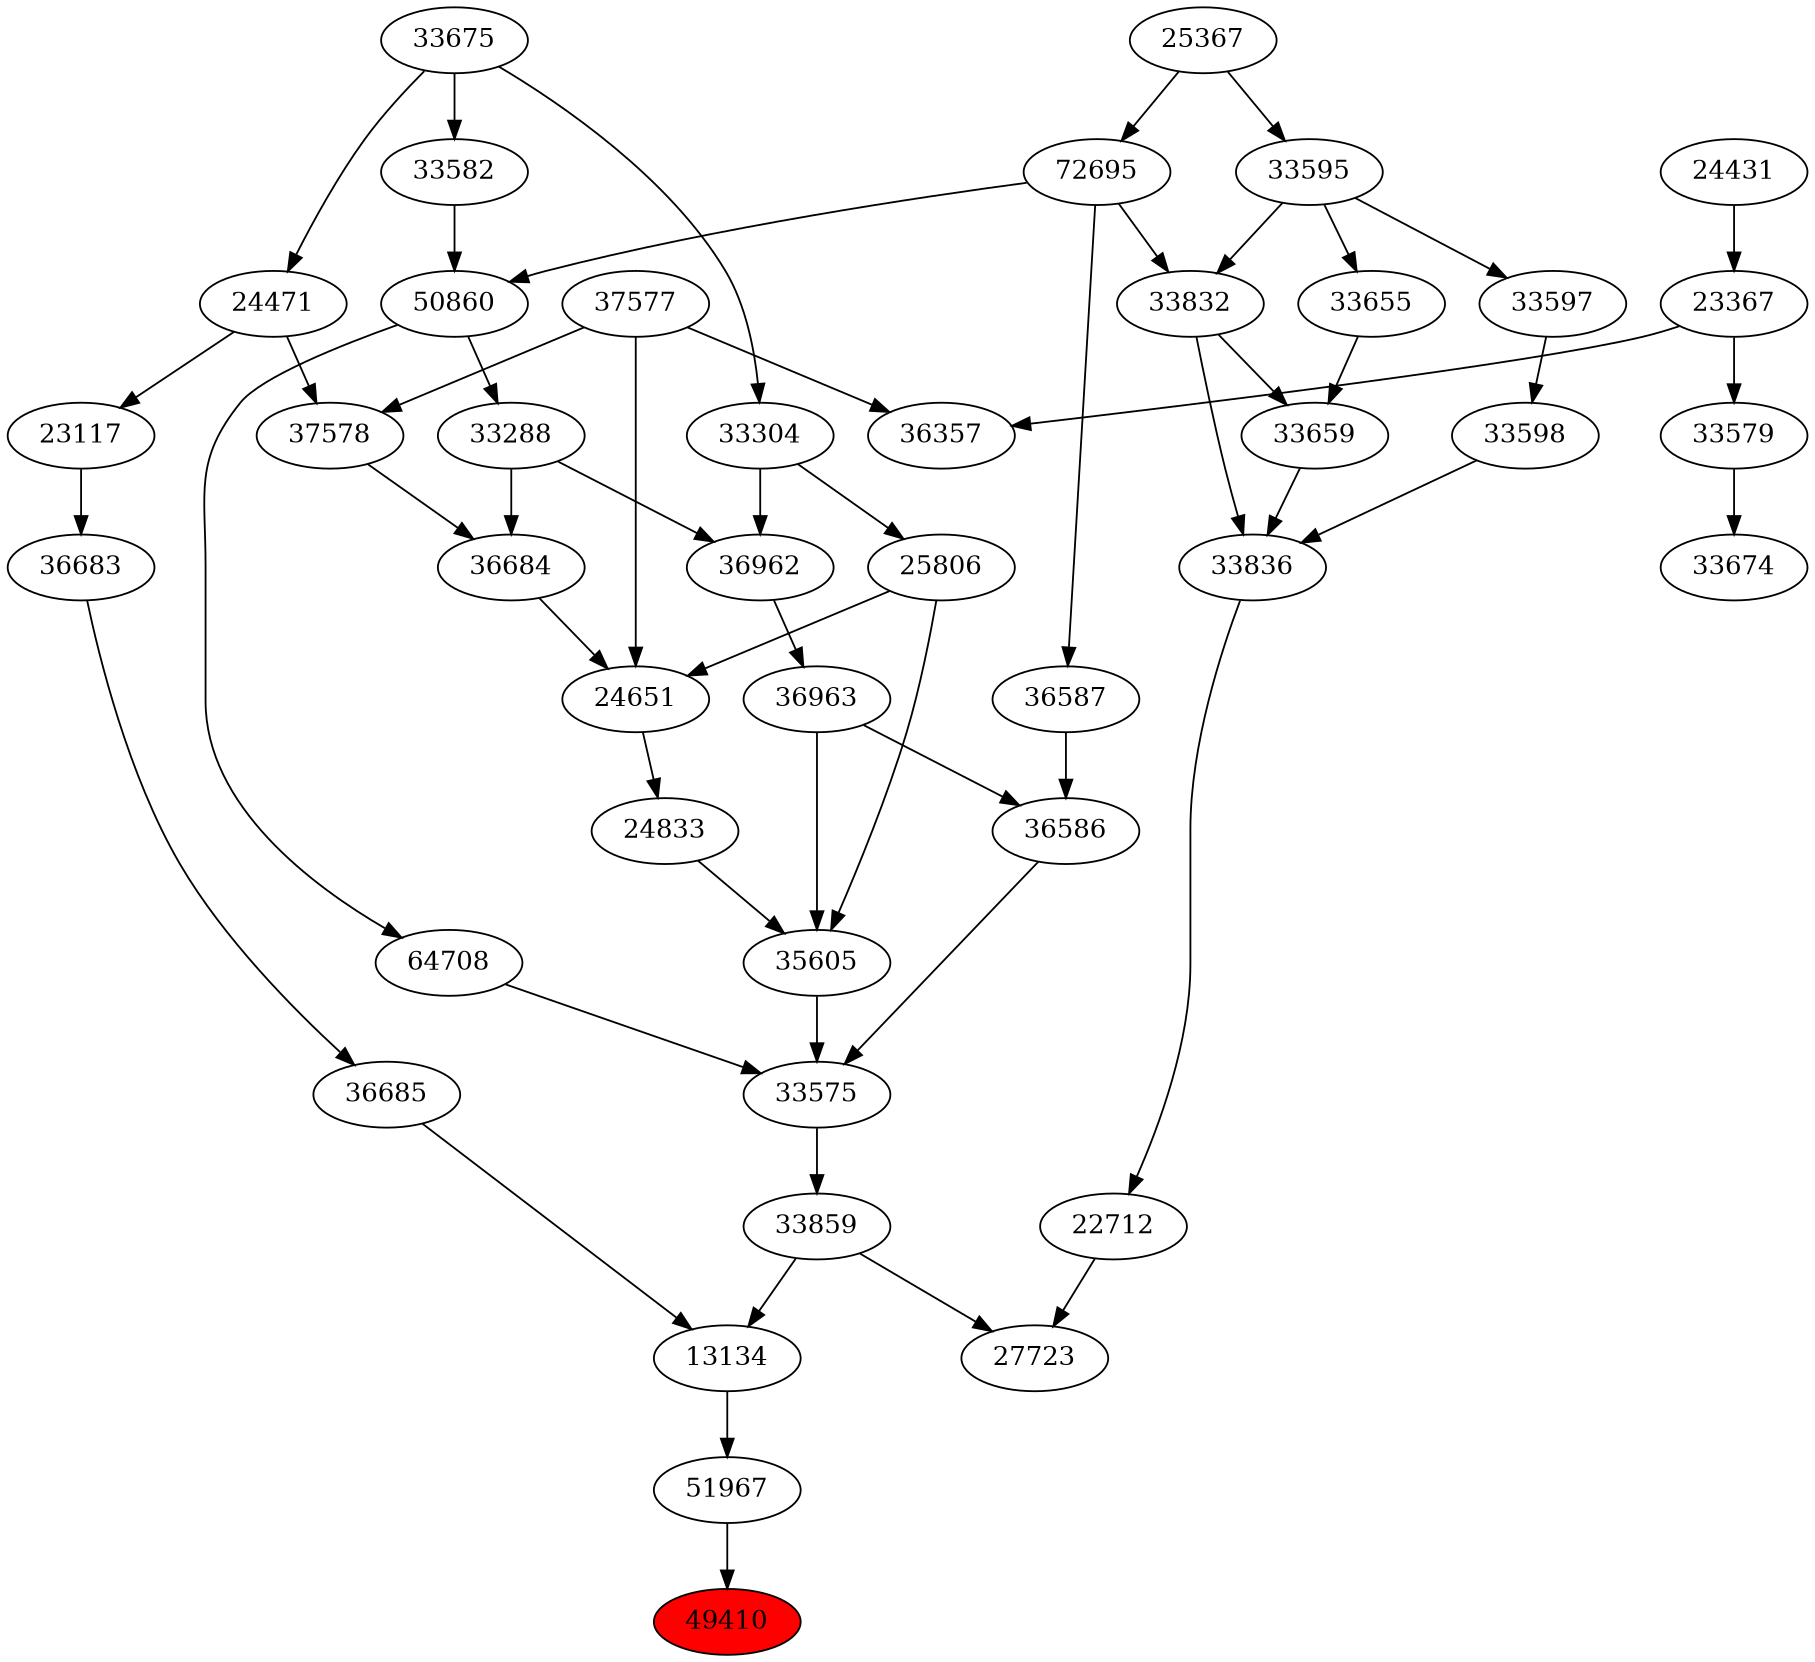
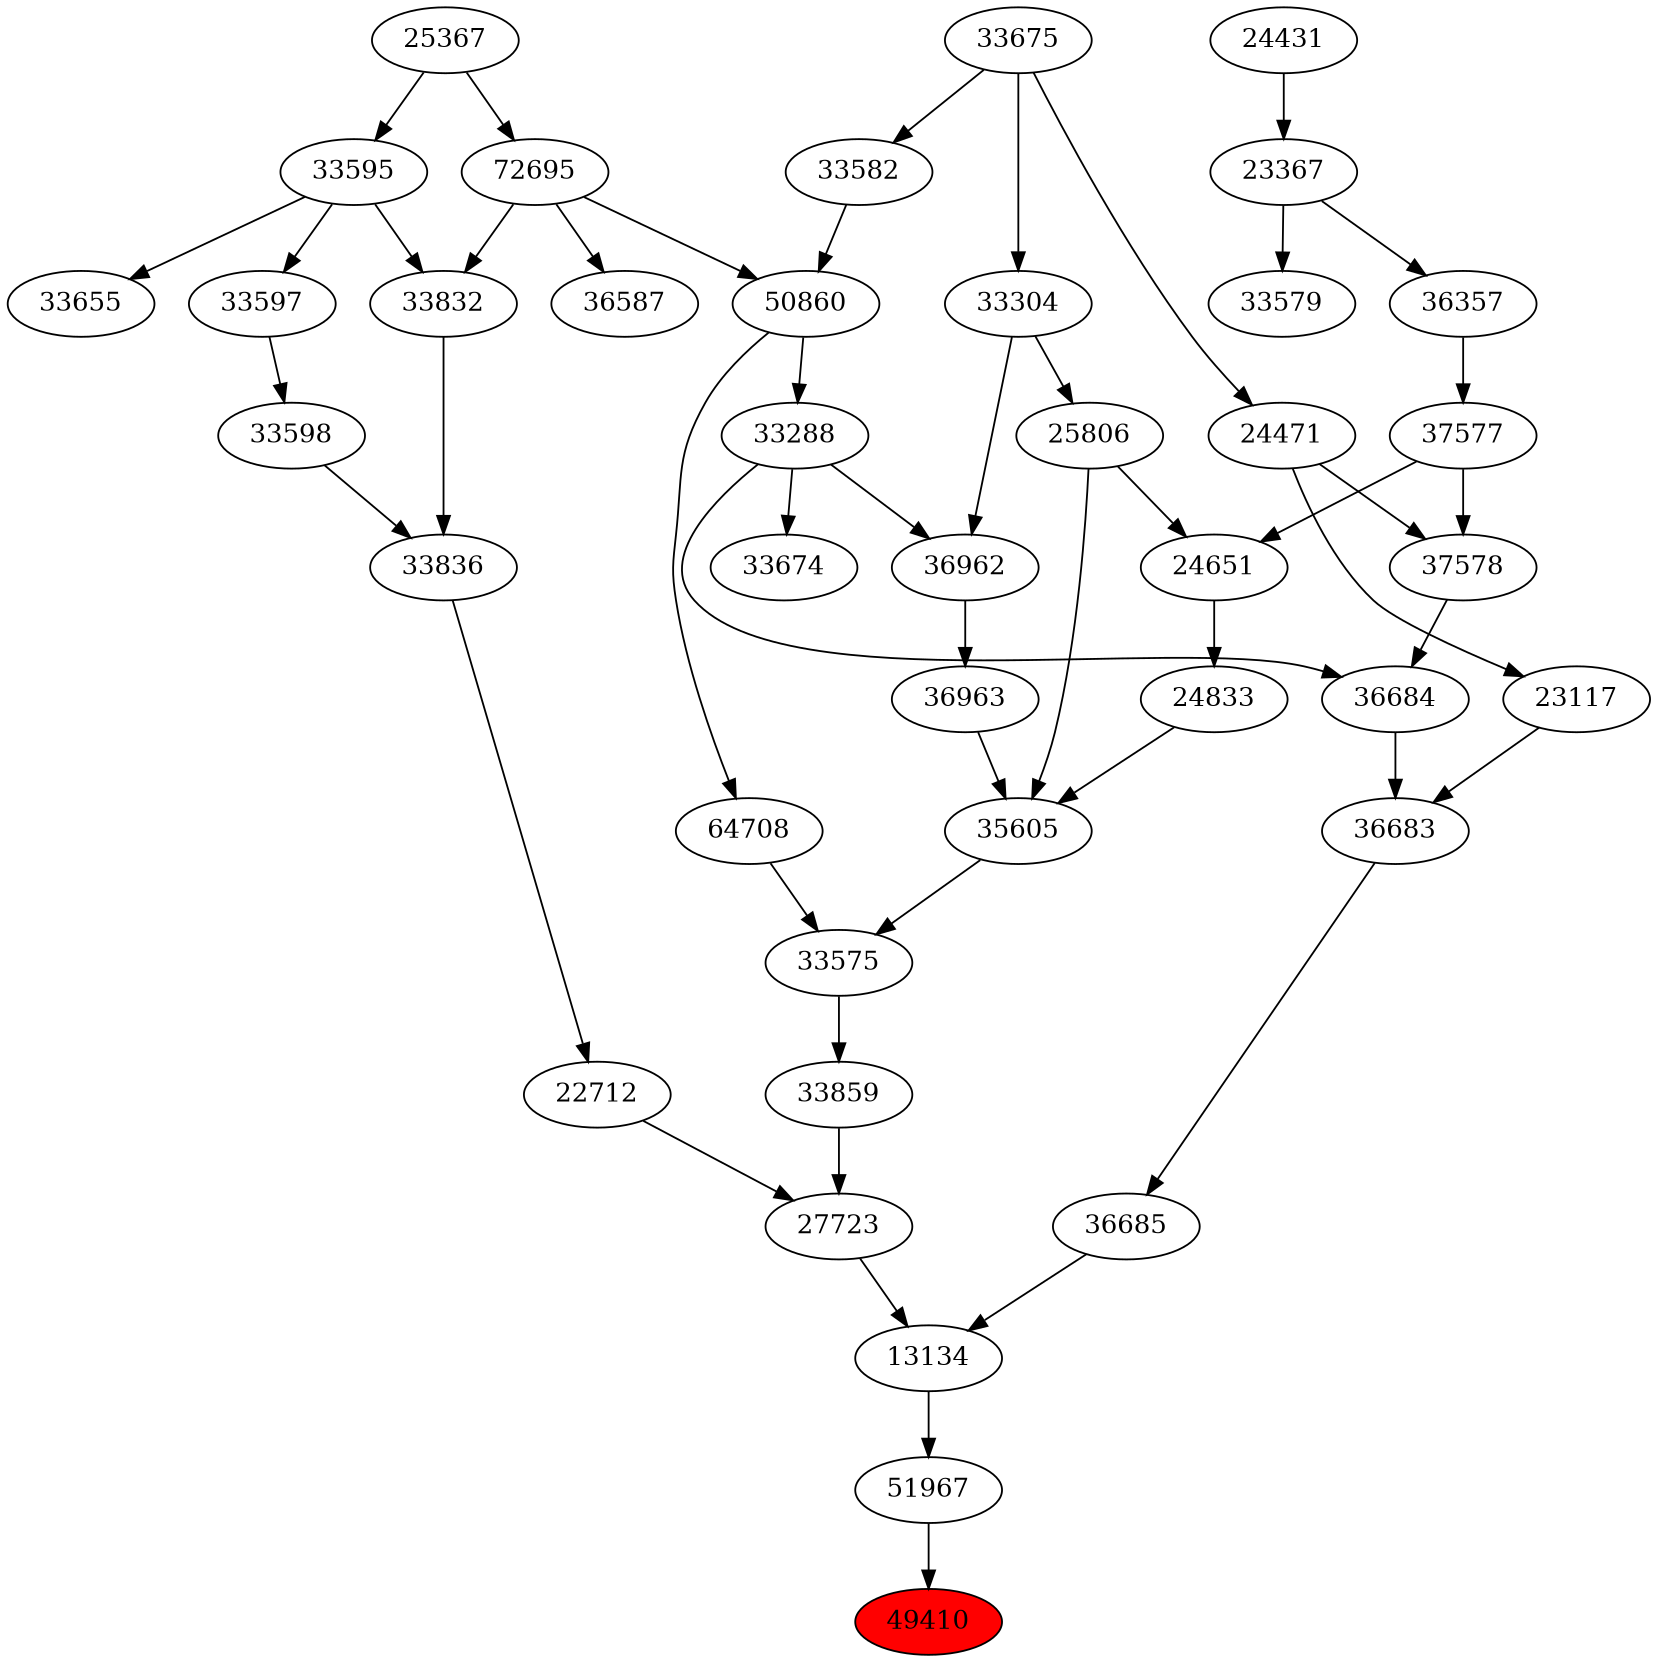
(780, 366) -> (1463, 361)
(1315, 436) -> none
(1734, 493) -> (790, 493)
(567, 627) -> (1395, 756)
(1066, 831) -> none
(777, 1285) -> (879, 1285)
